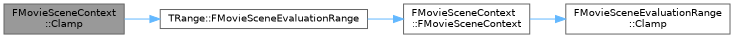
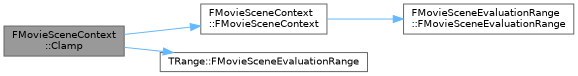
(381, 19) -> (157, 31)
(648, 19) -> (489, 19)
